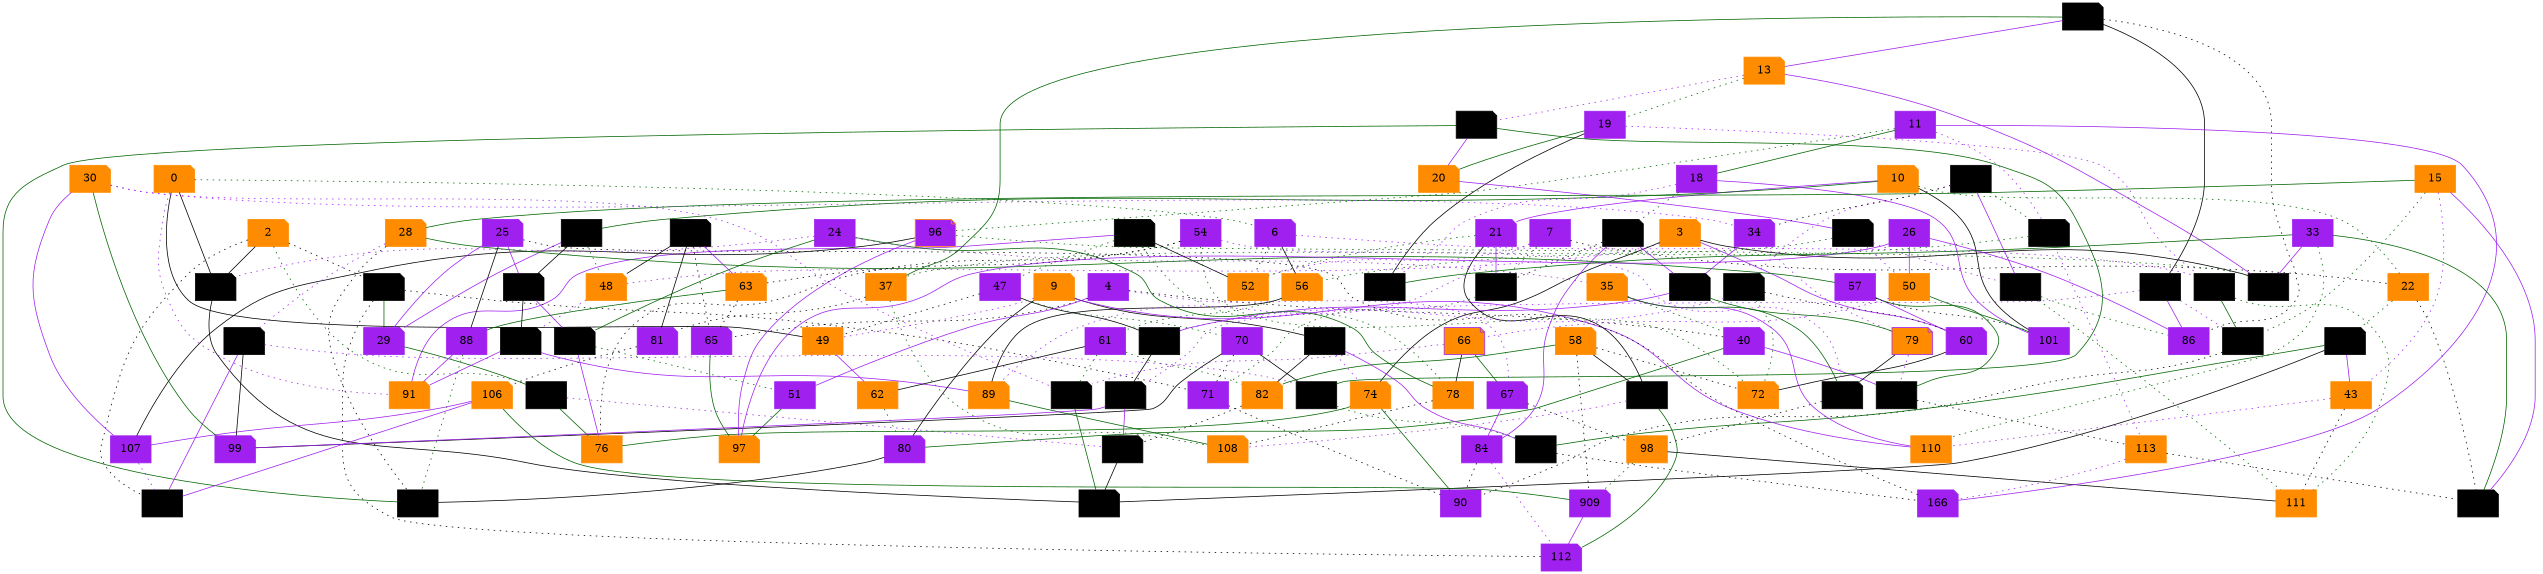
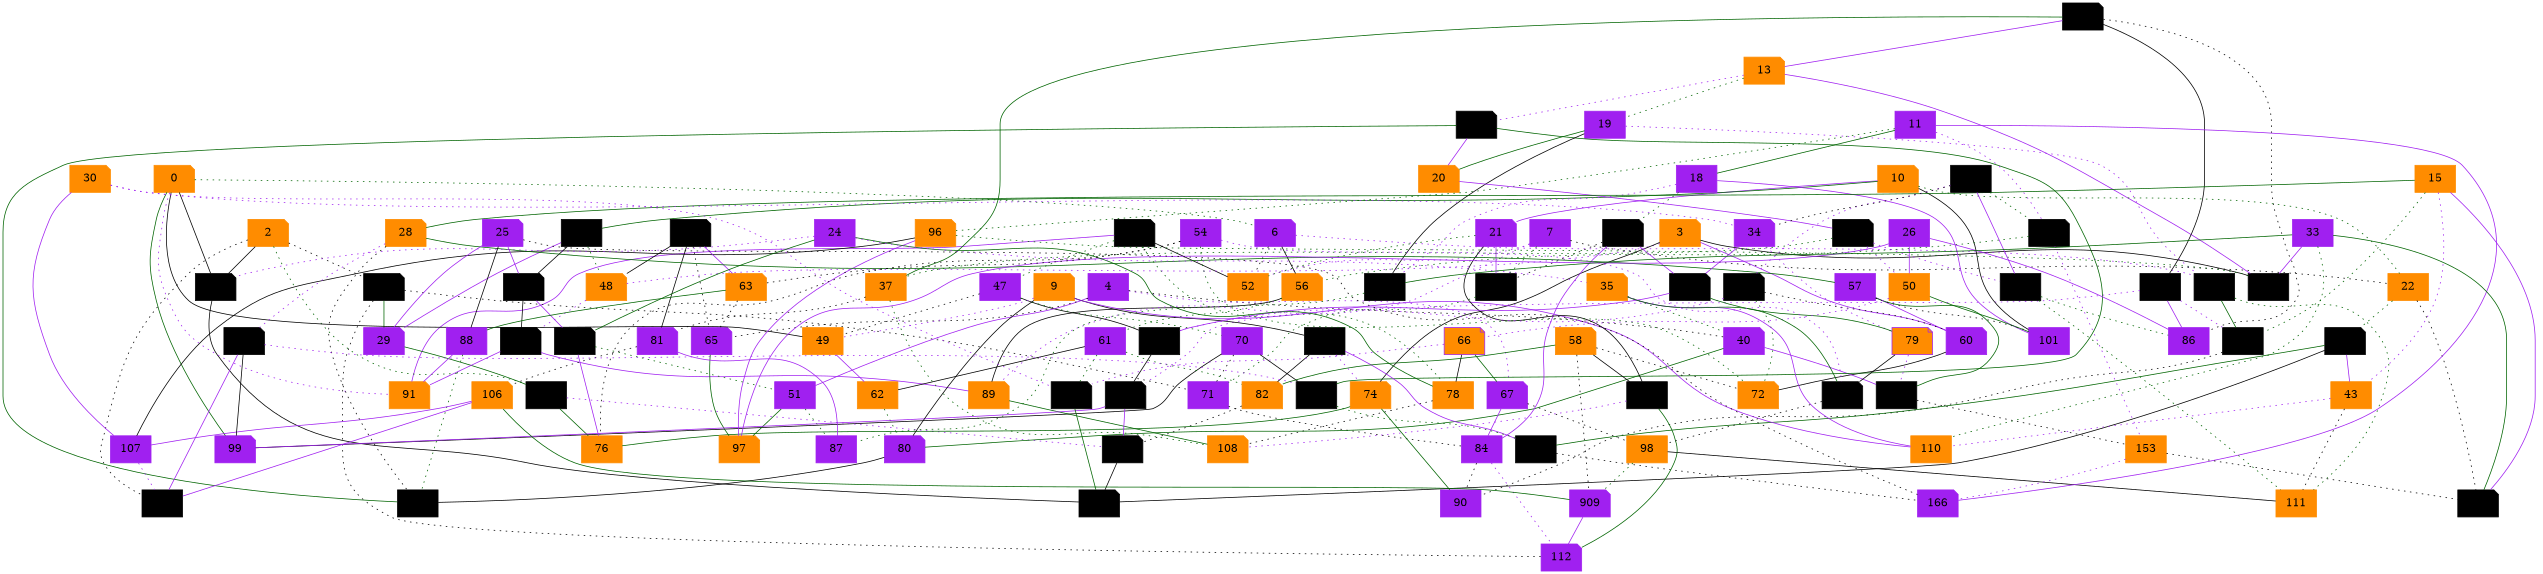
(935, 233) -> (935, 233)
(138, 323) -> (162, 320)
none -> (836, 449)
(2146, 449) -> (2146, 449)
(1334, 451) -> (1309, 424)
